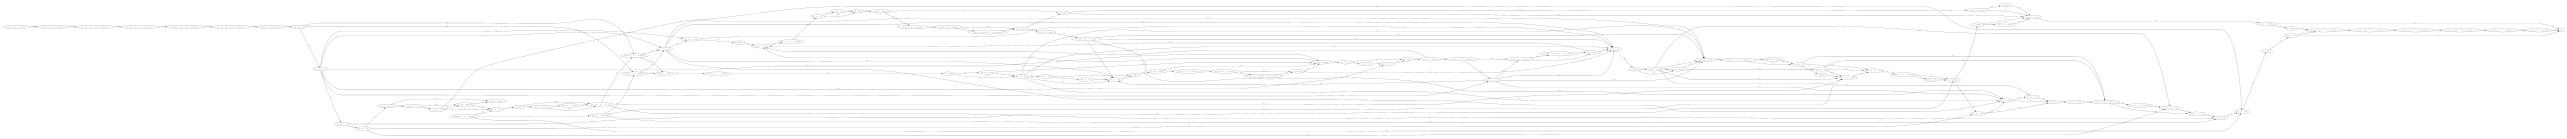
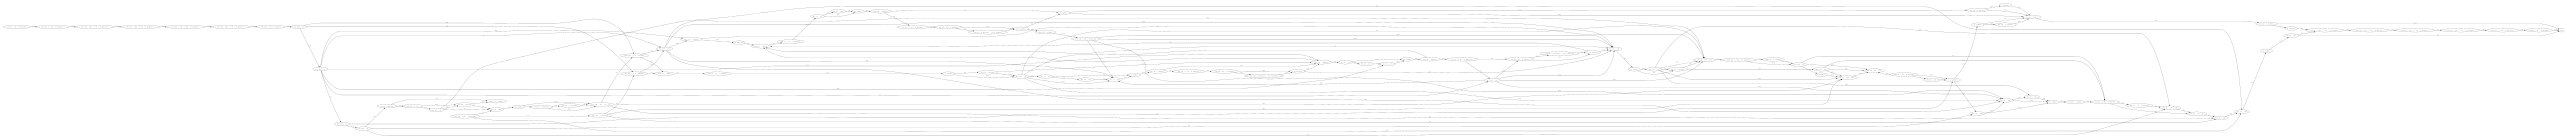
(1888, 72) -> (1885, 74)
